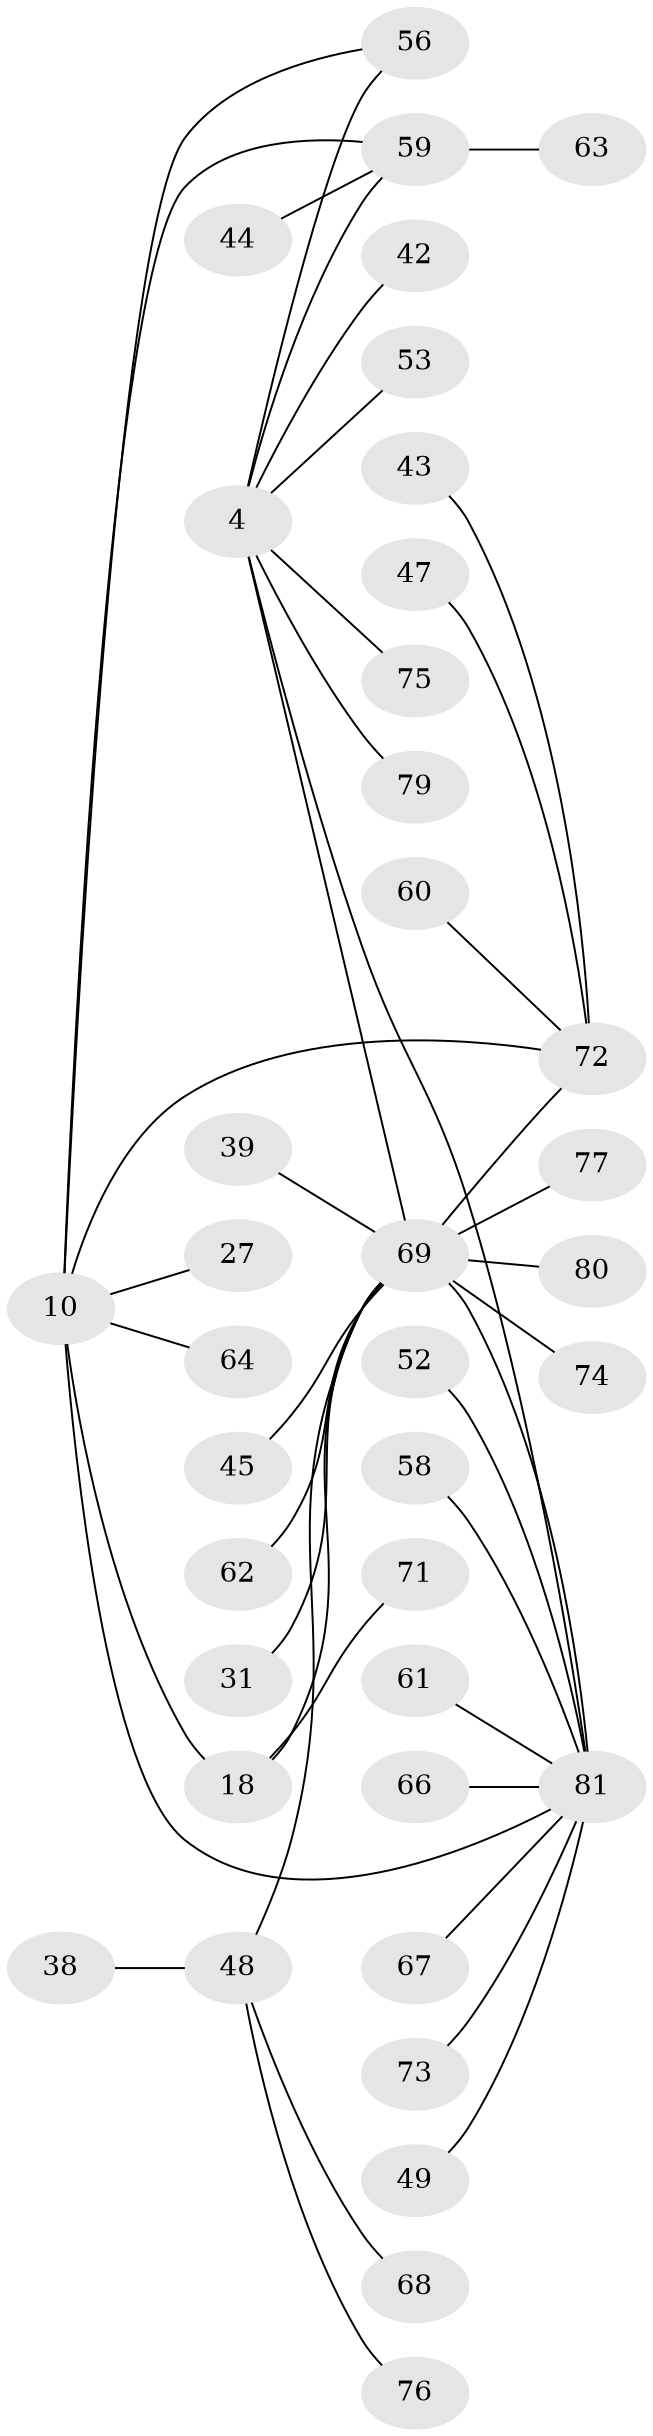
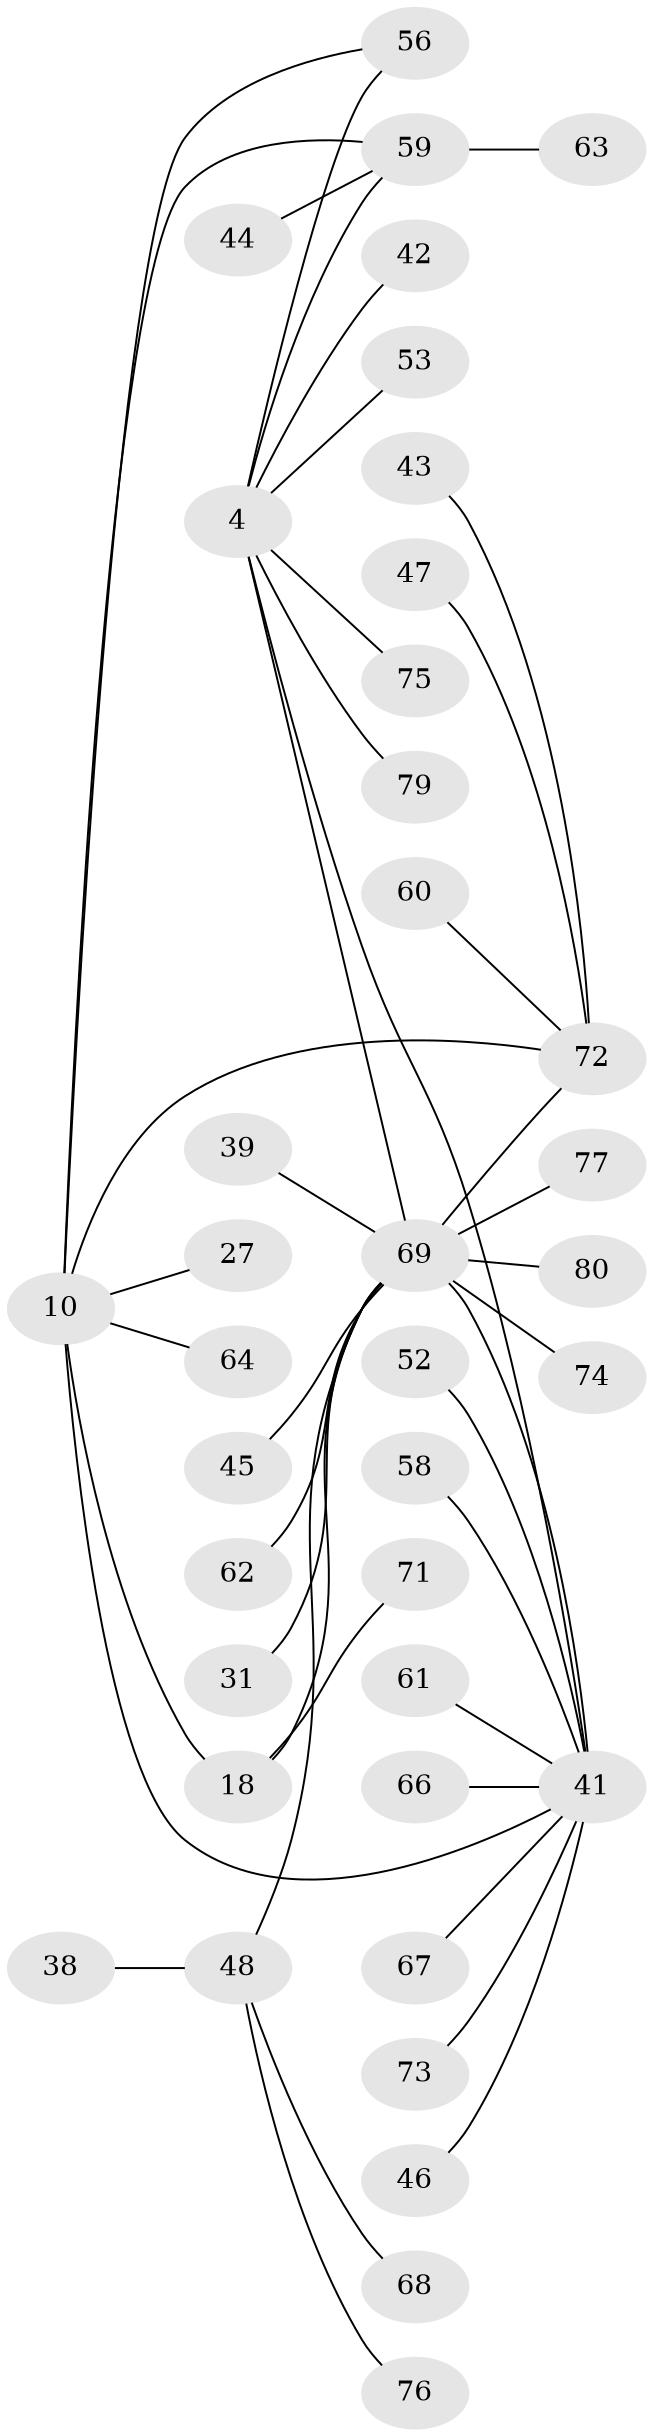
(592, 1787) -> (592, 1787)
(415, 2181) -> (415, 2181)
